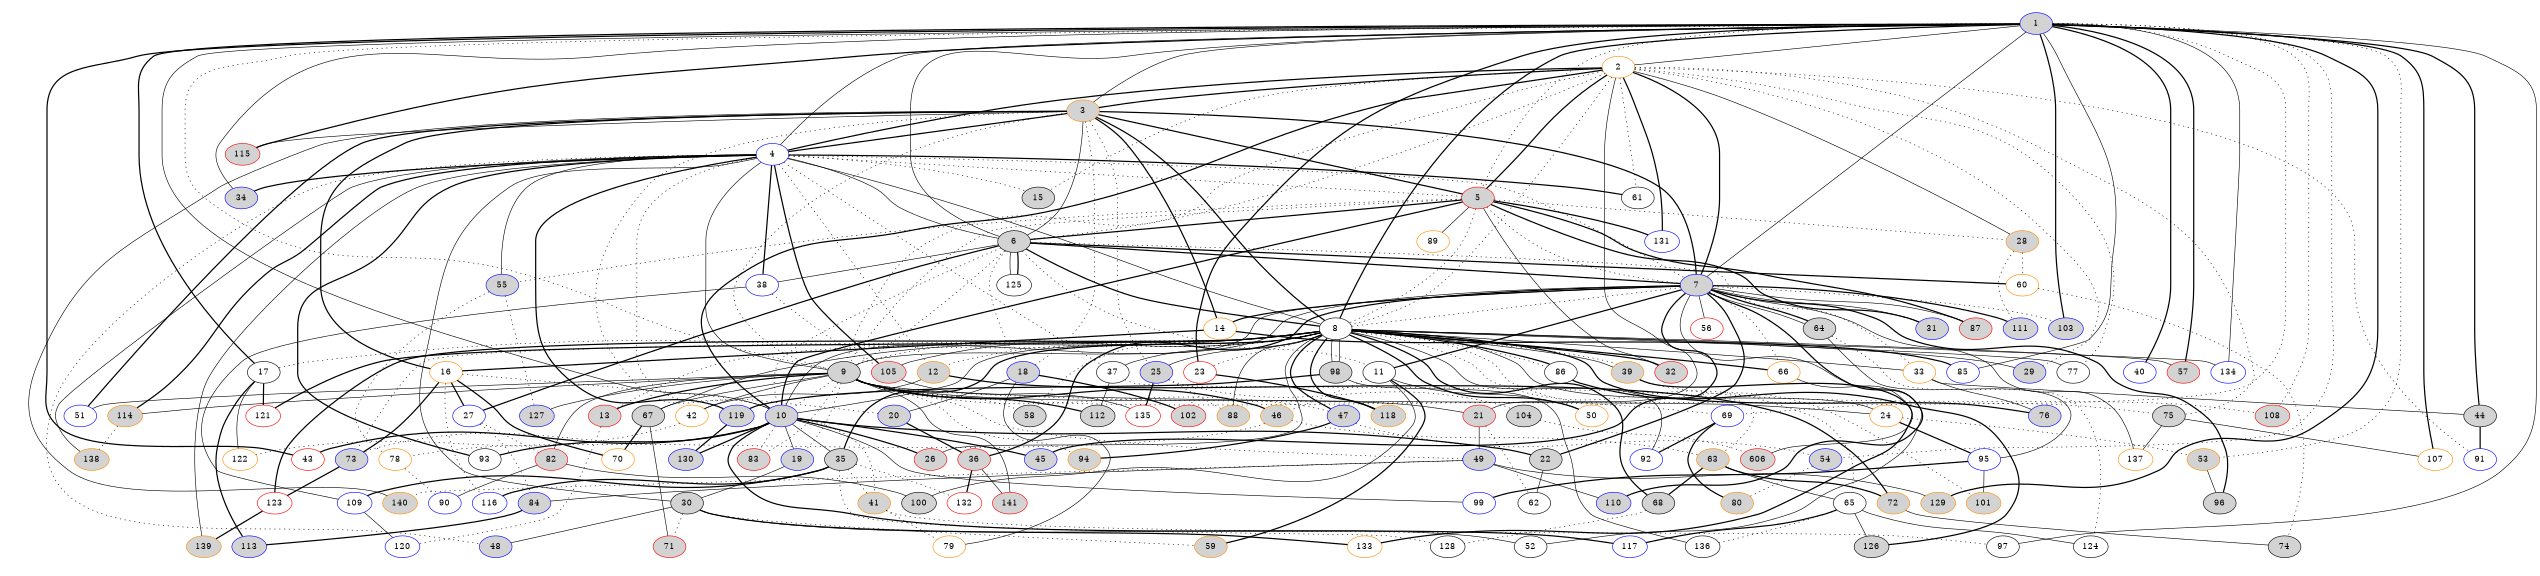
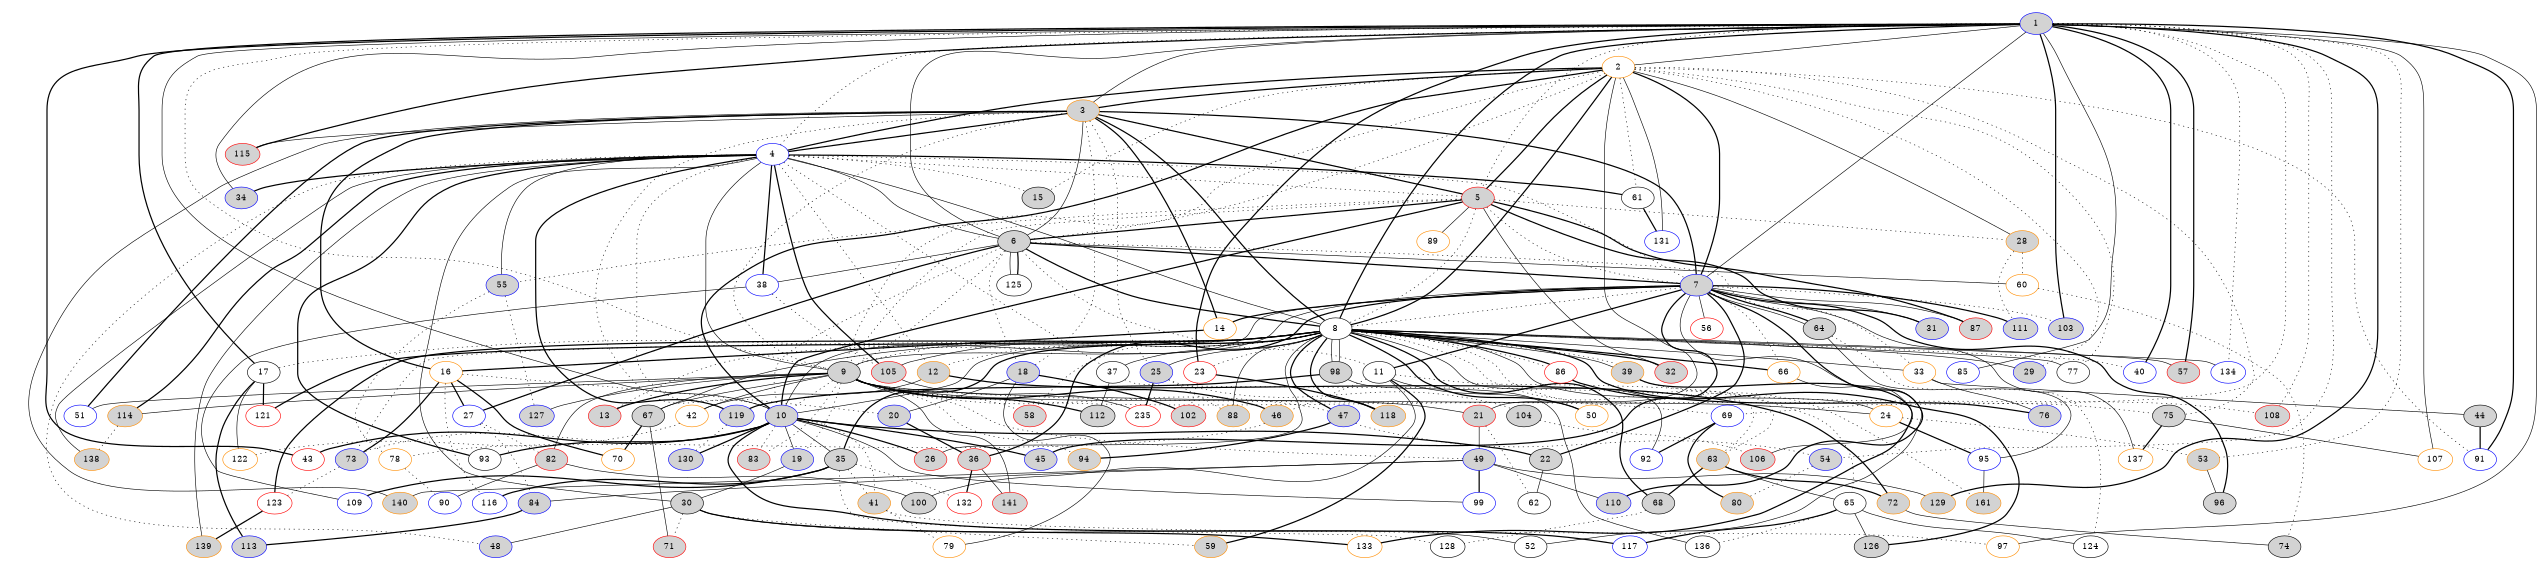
(1385, 35) -> (1385, 35)
(2426, 54) -> (2467, 61)
(2418, 74) -> (2418, 74)
(2240, 123) -> (2240, 123)
(1652, 152) -> (1652, 152)
(1505, 215) -> (1505, 215)
(1576, 216) -> (1650, 220)
(1494, 262) -> (1494, 262)
(1594, 342) -> none
none -> (1739, 343)
(1561, 372) -> (1561, 372)
(1030, 416) -> (1030, 416)
(1143, 416) -> (1143, 416)
(711, 438) -> (711, 438)
(1485, 438) -> (1632, 386)
(2152, 438) -> (2152, 438)
(1758, 460) -> (1758, 460)
(1825, 472) -> (1479, 481)
(885, 477) -> (885, 477)
(313, 481) -> (313, 481)
(1984, 503) -> (1984, 503)
(402, 547) -> none
(2003, 547) -> (2003, 547)
